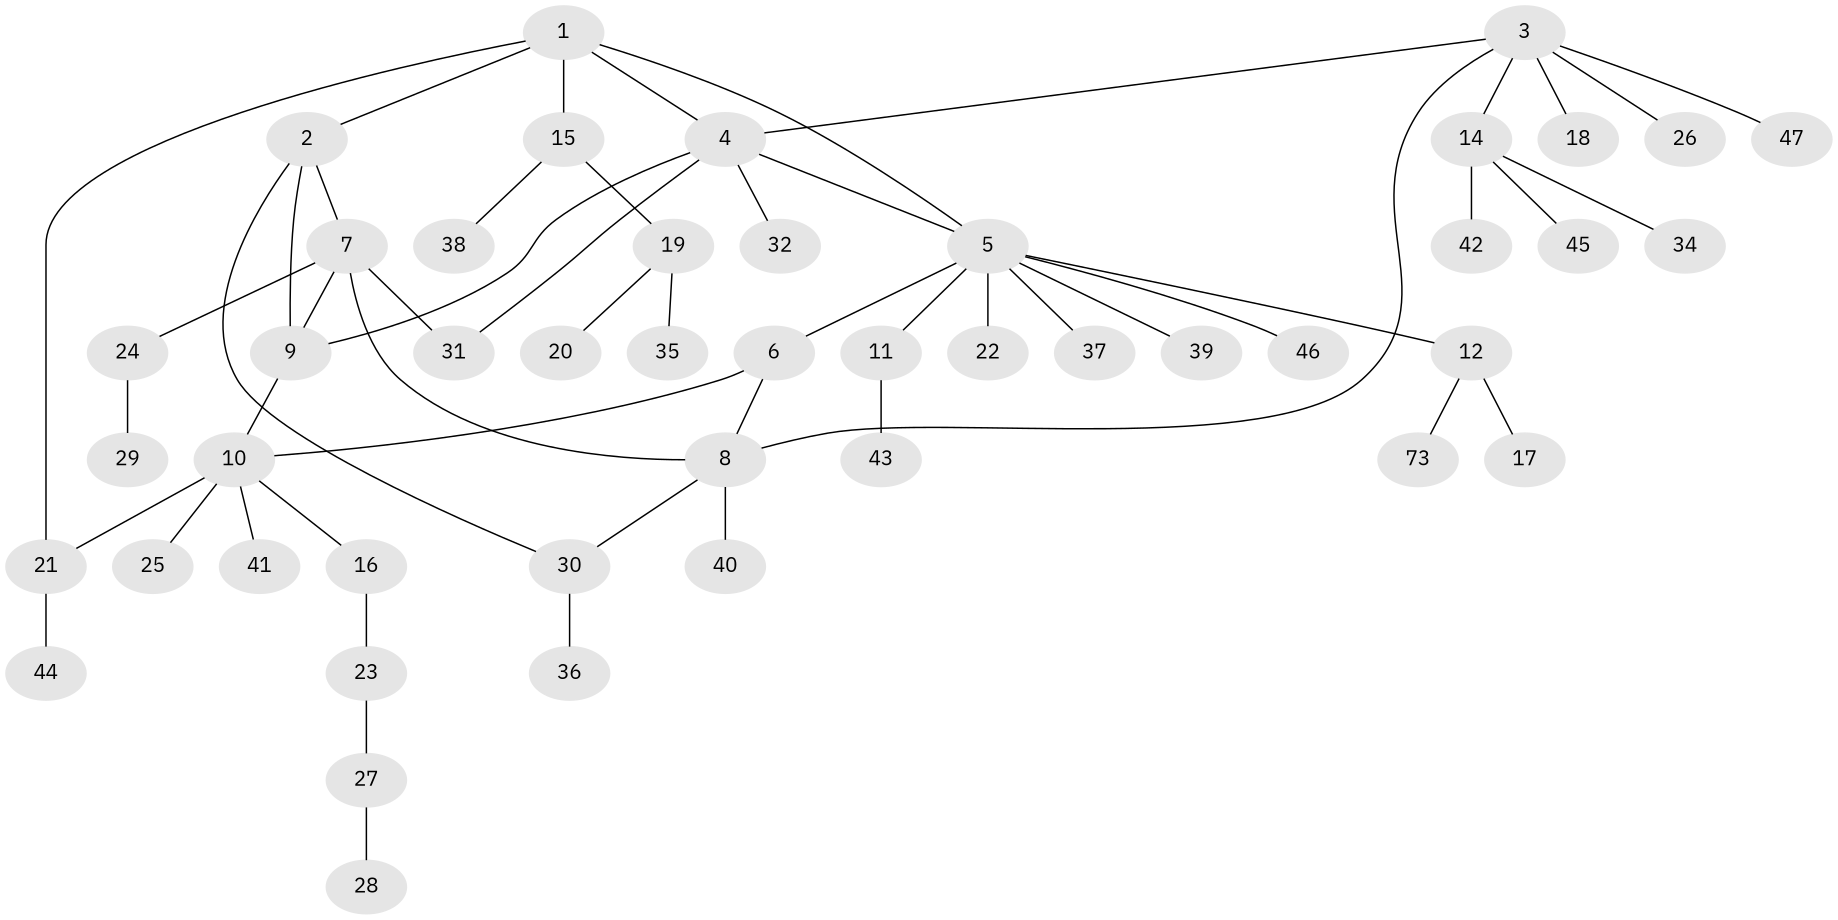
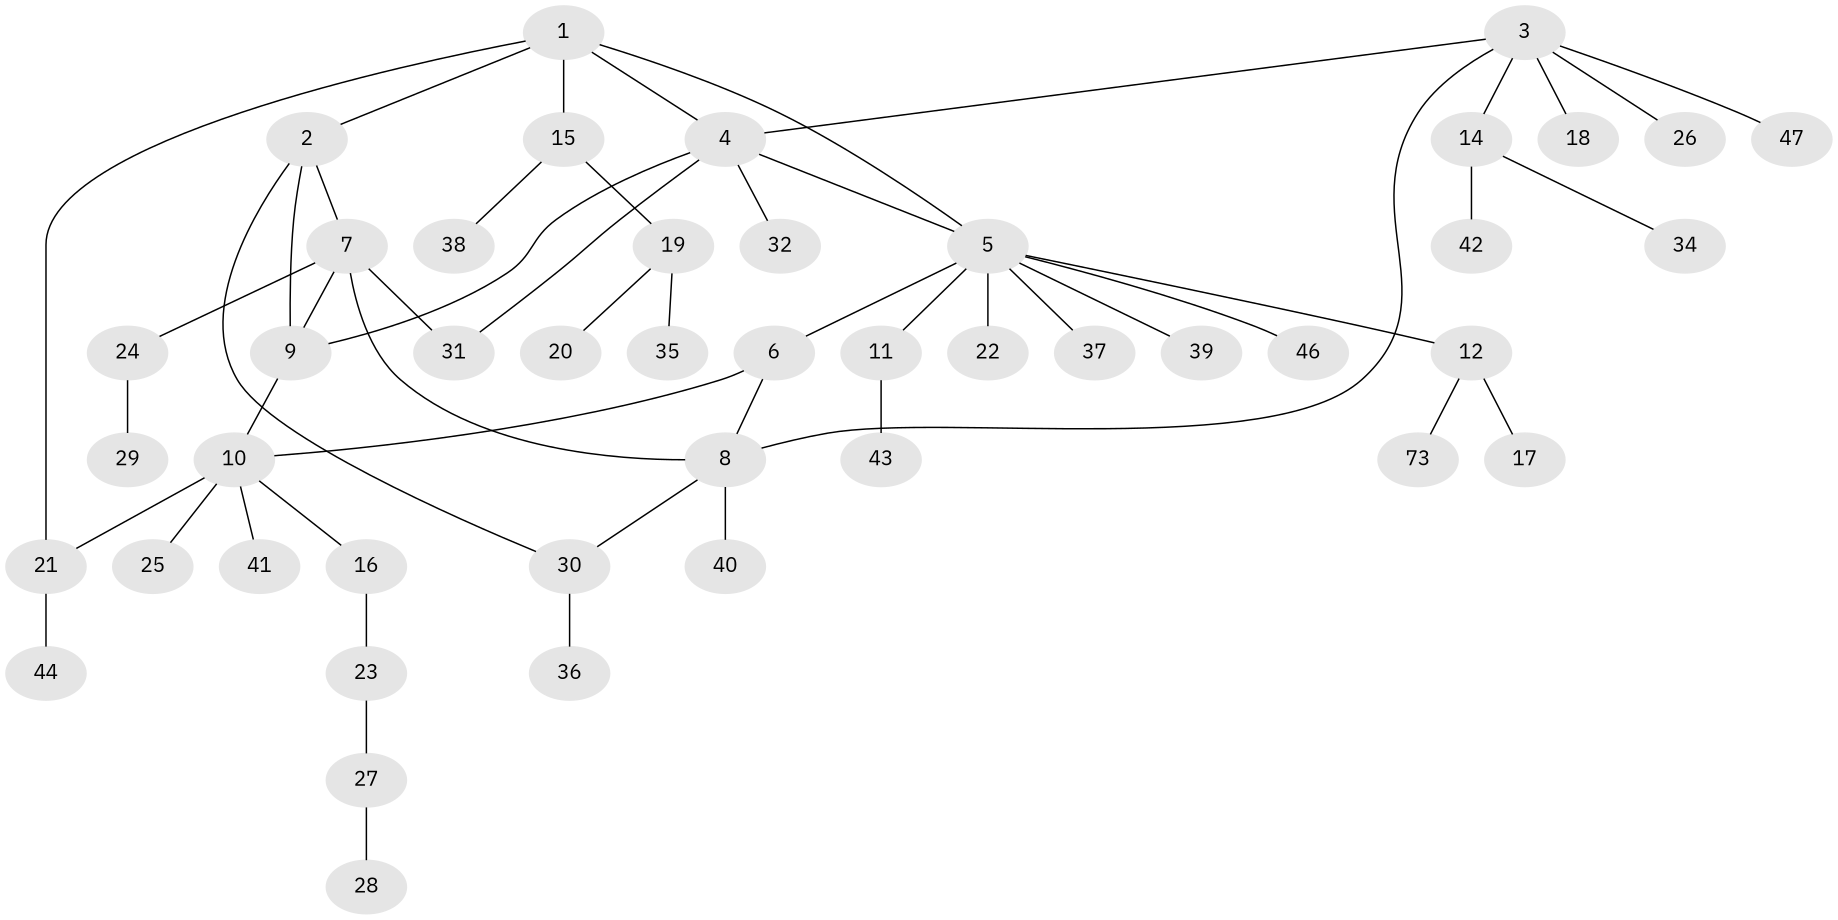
(1578, 246) -> none
